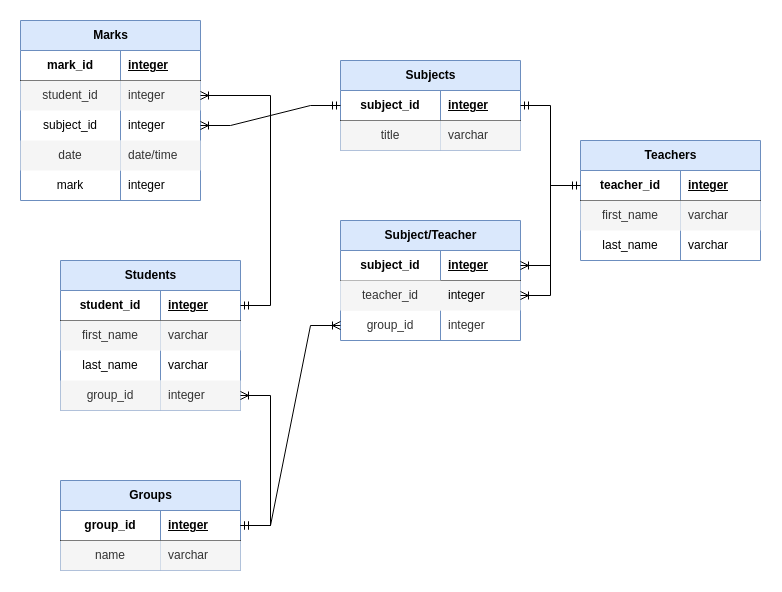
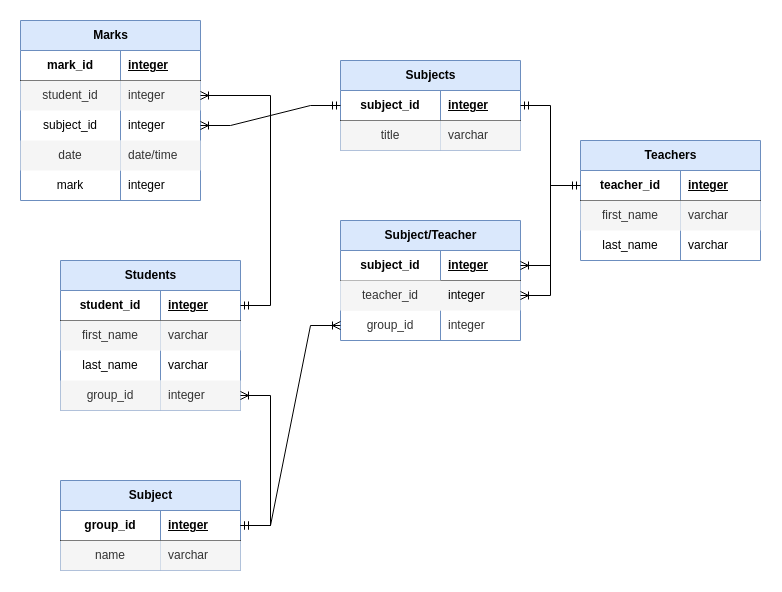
(151, 496) -> (151, 496)
